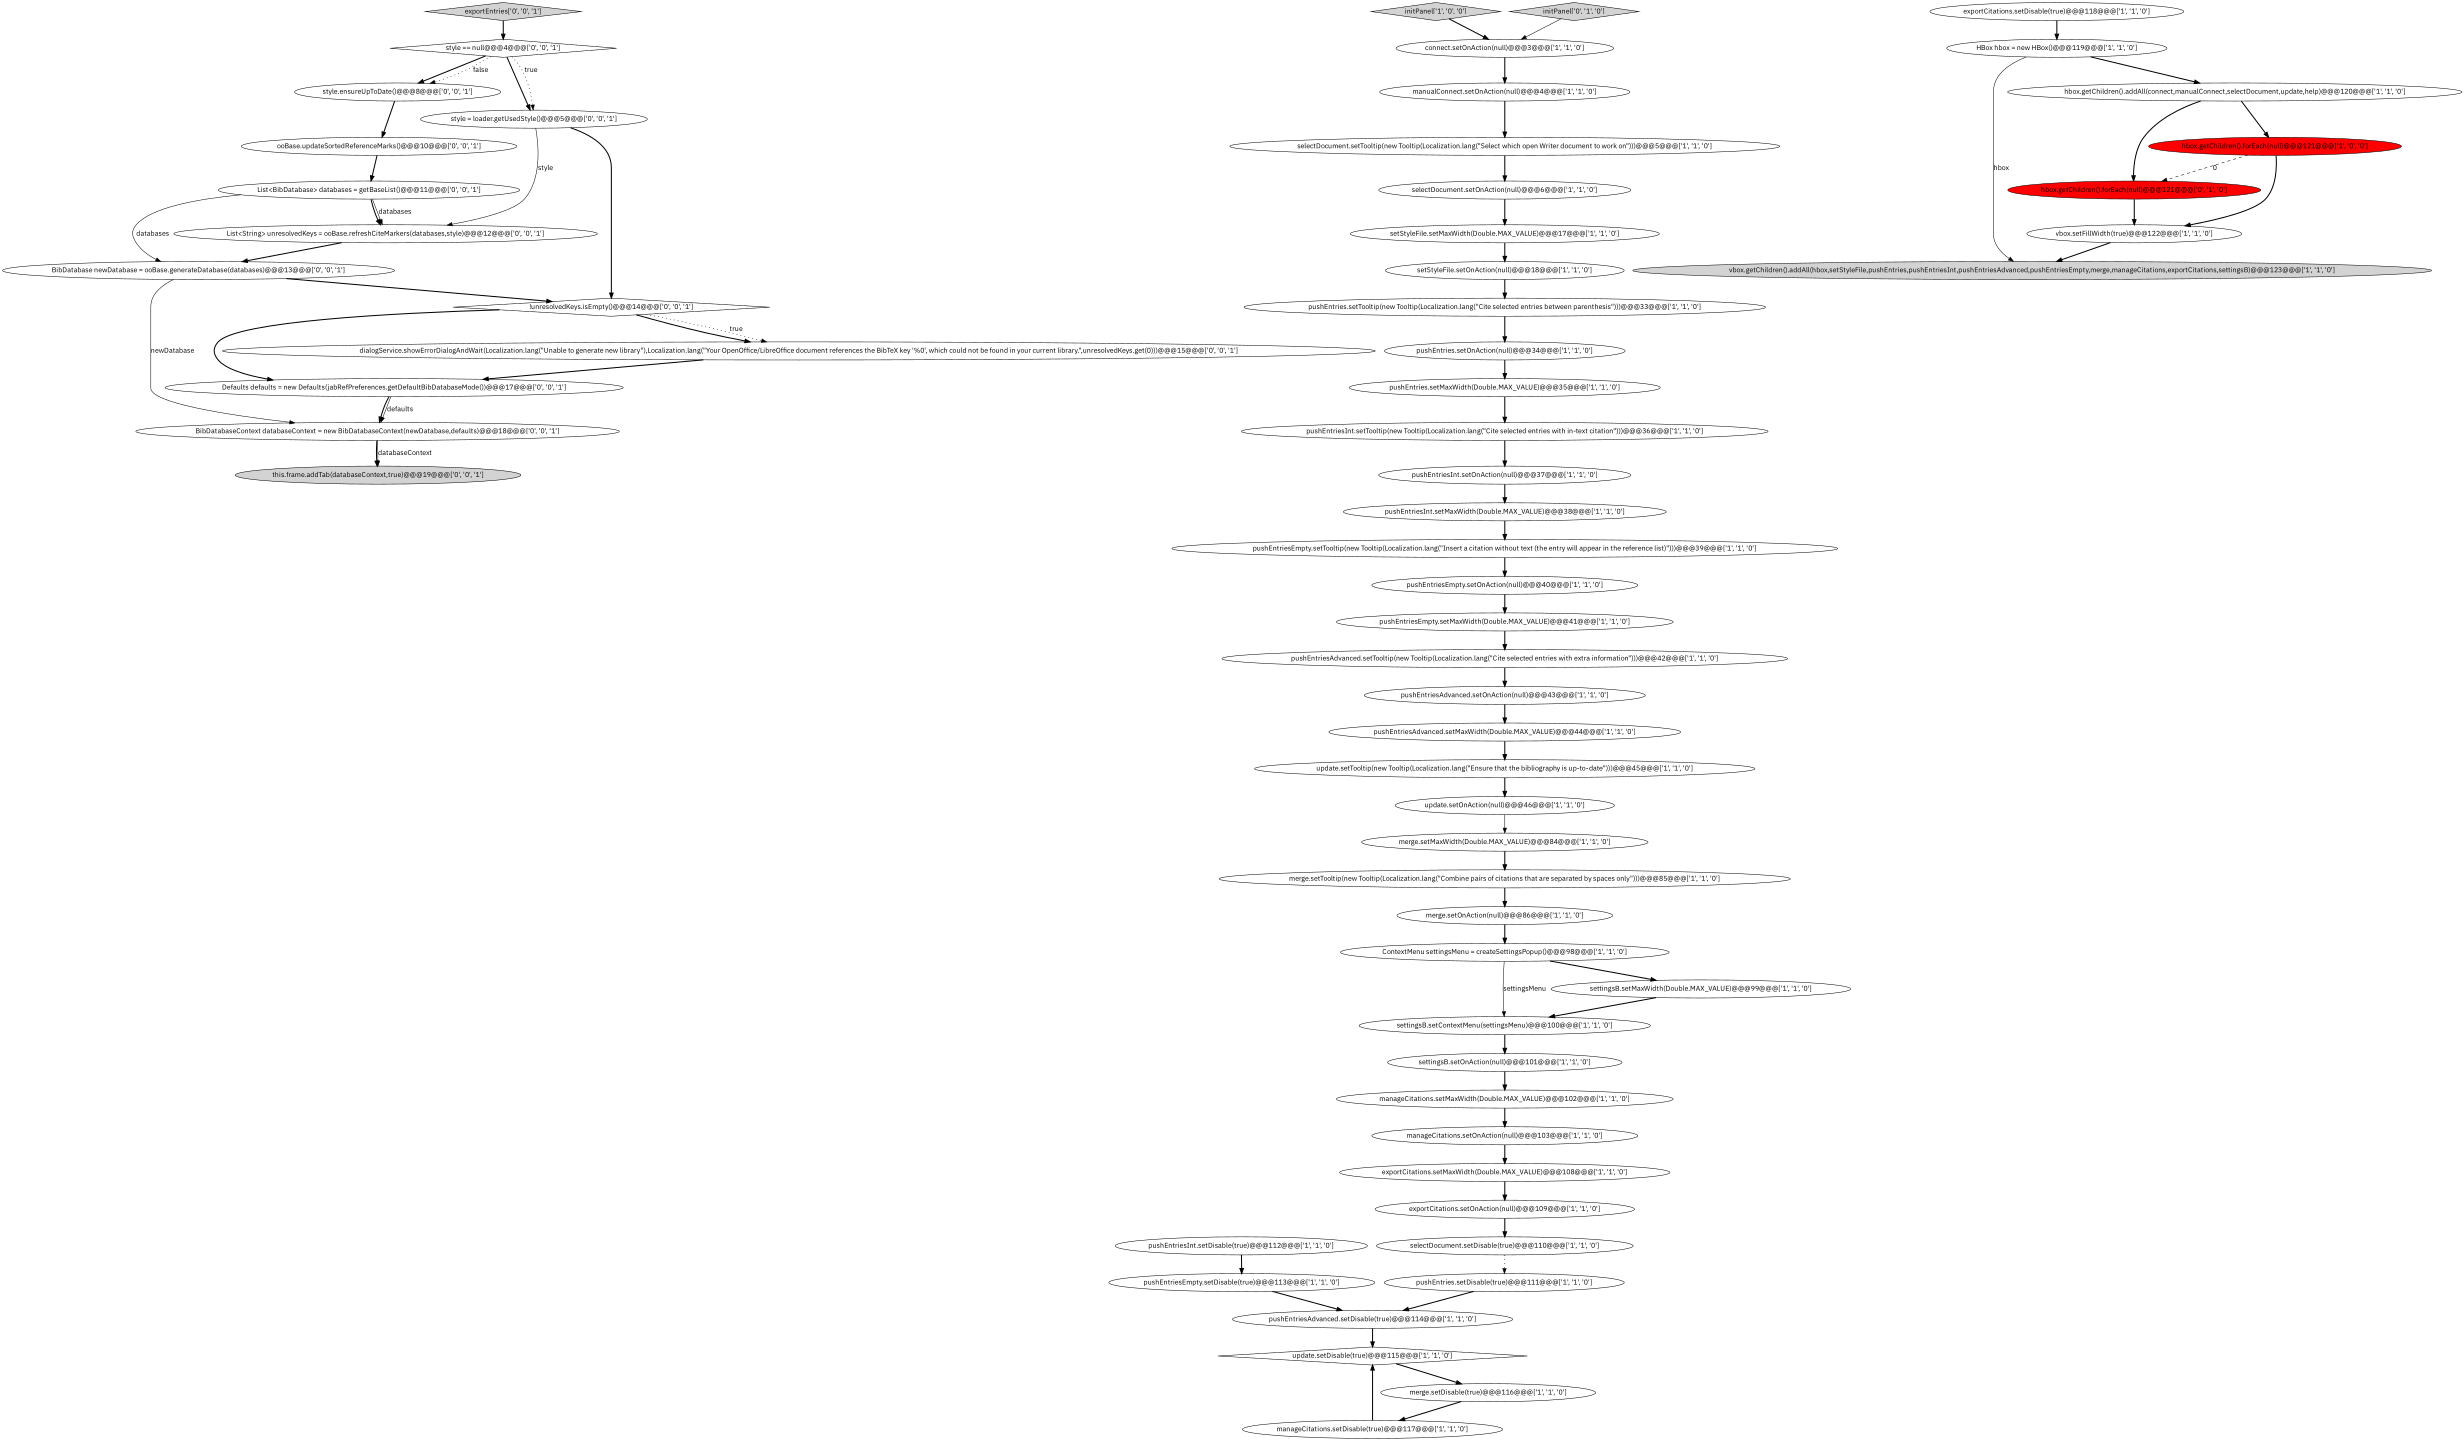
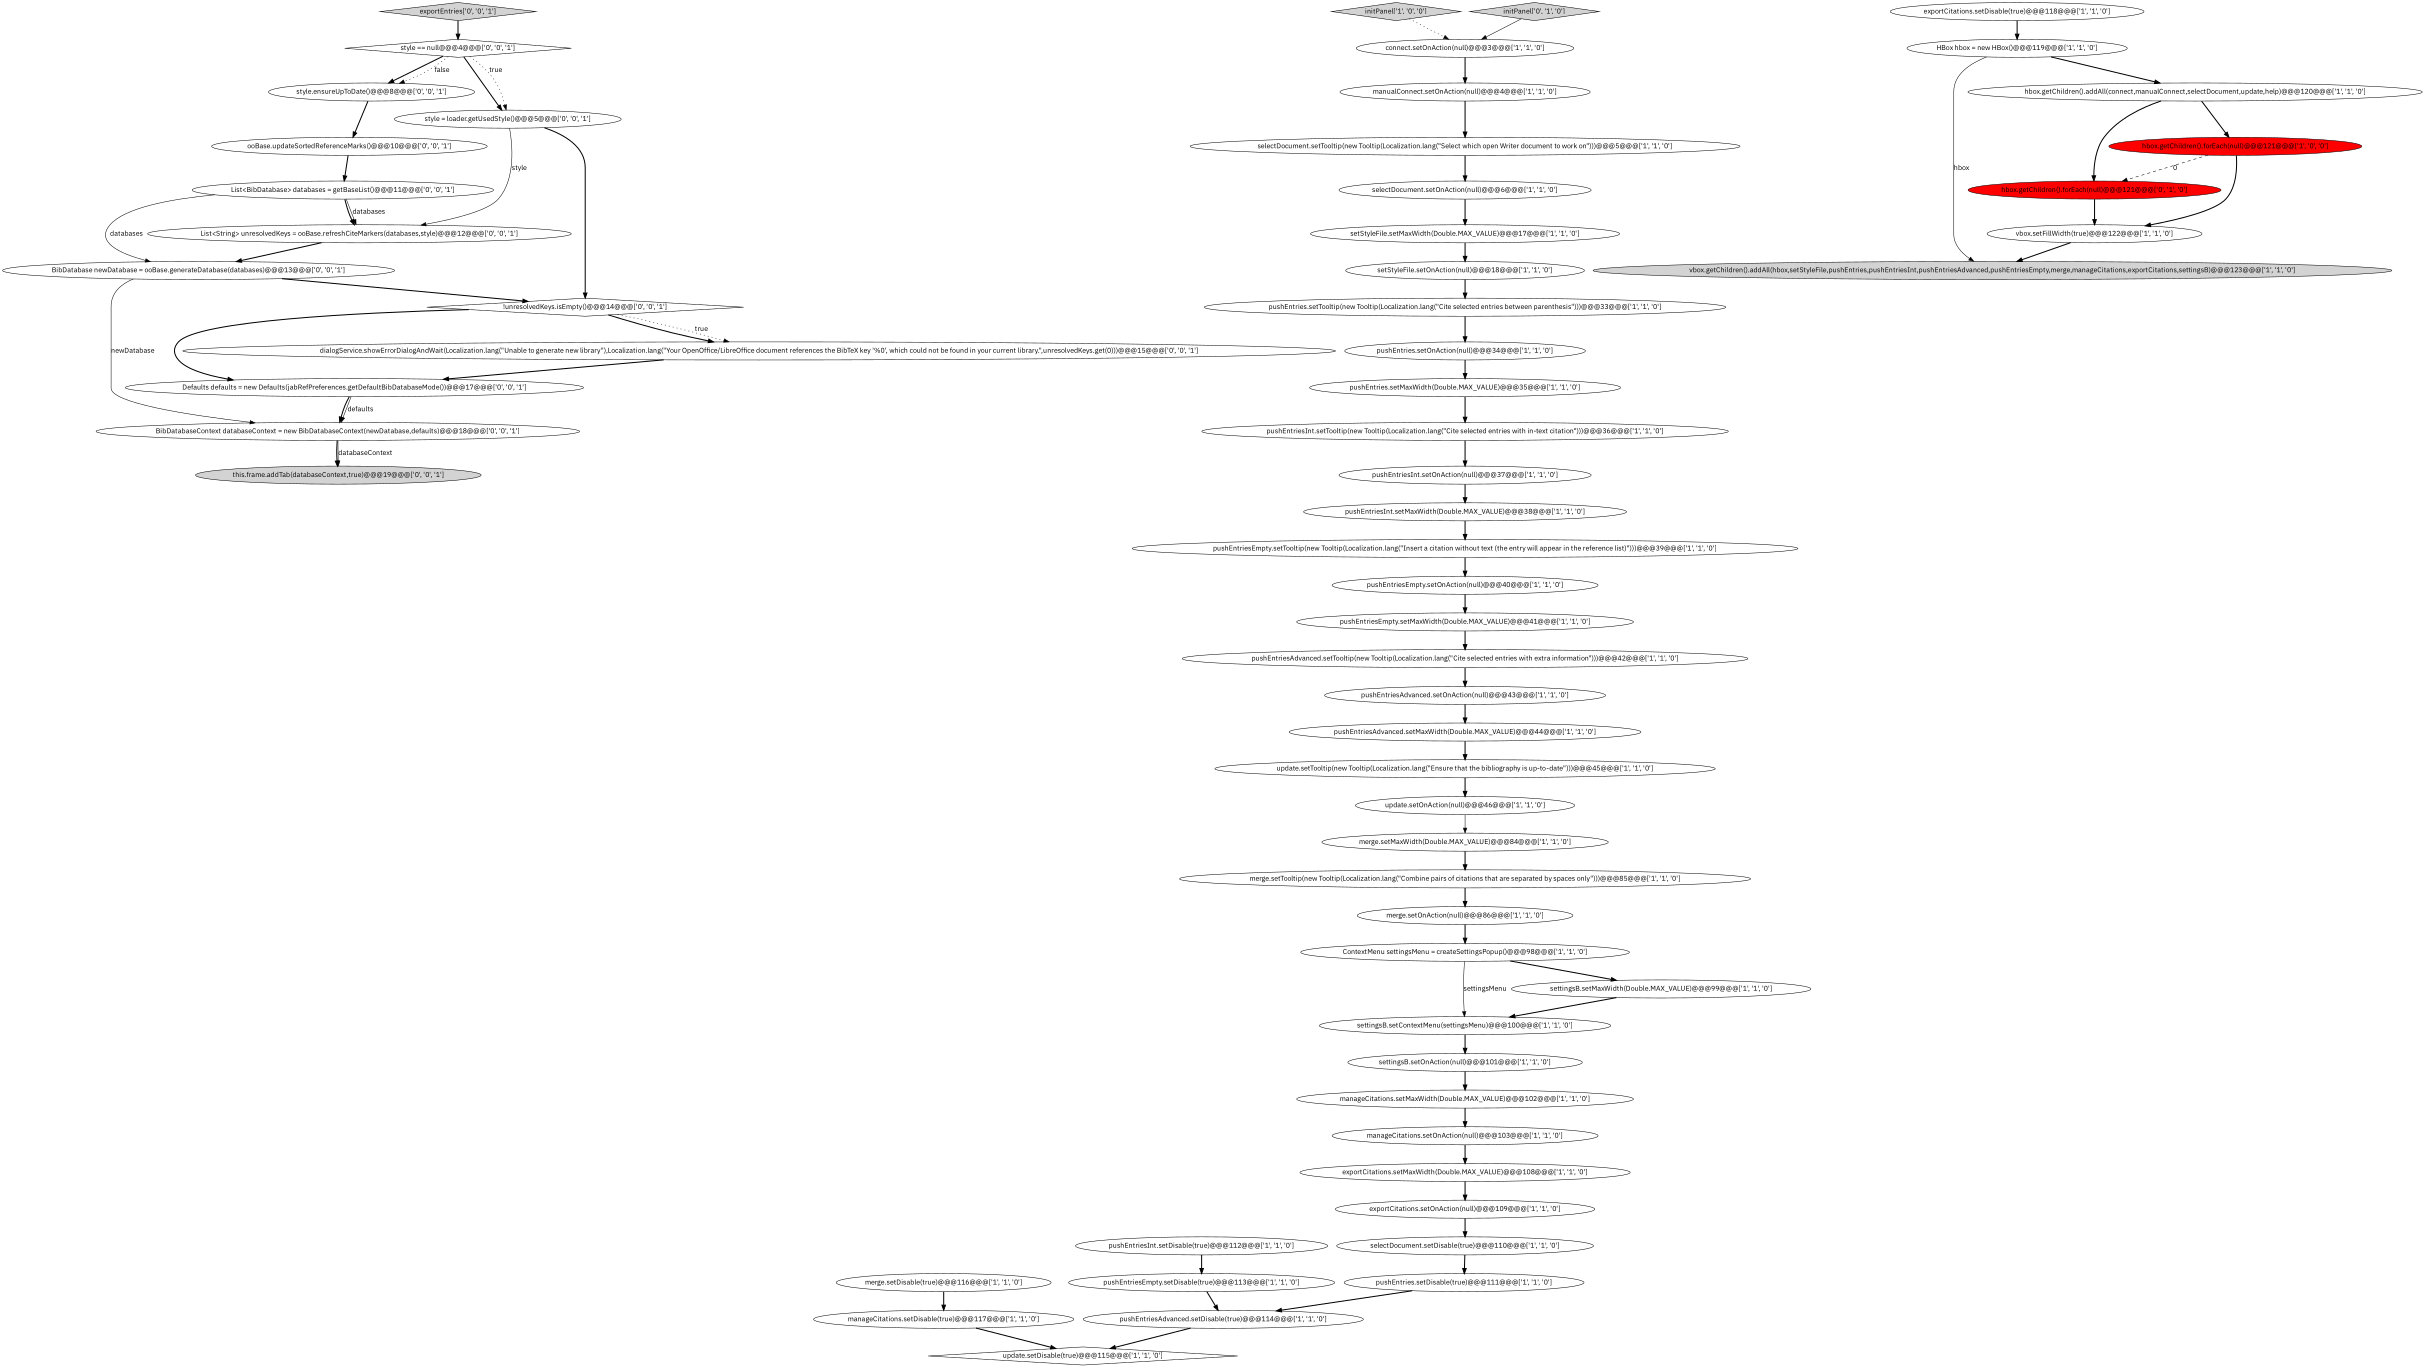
(1466, 28) -> (1427, 28)
(1505, 1262) -> (1465, 1262)
(1426, 1373) -> none
